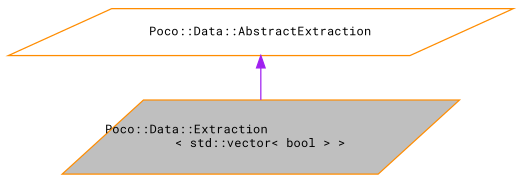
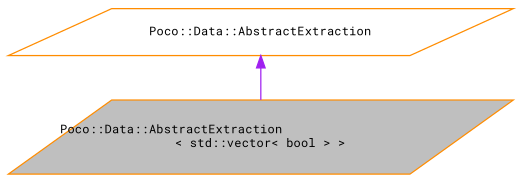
(261, 137) -> (261, 137)
